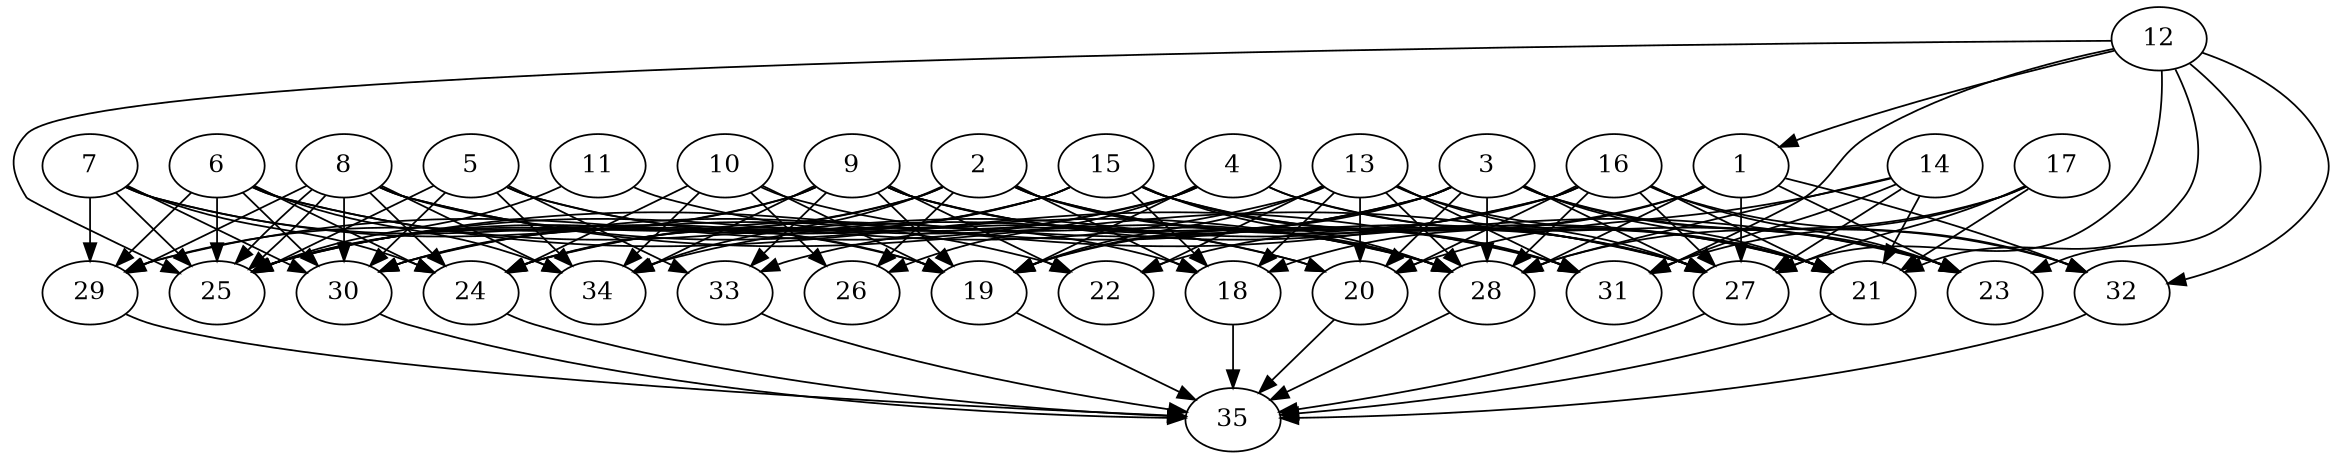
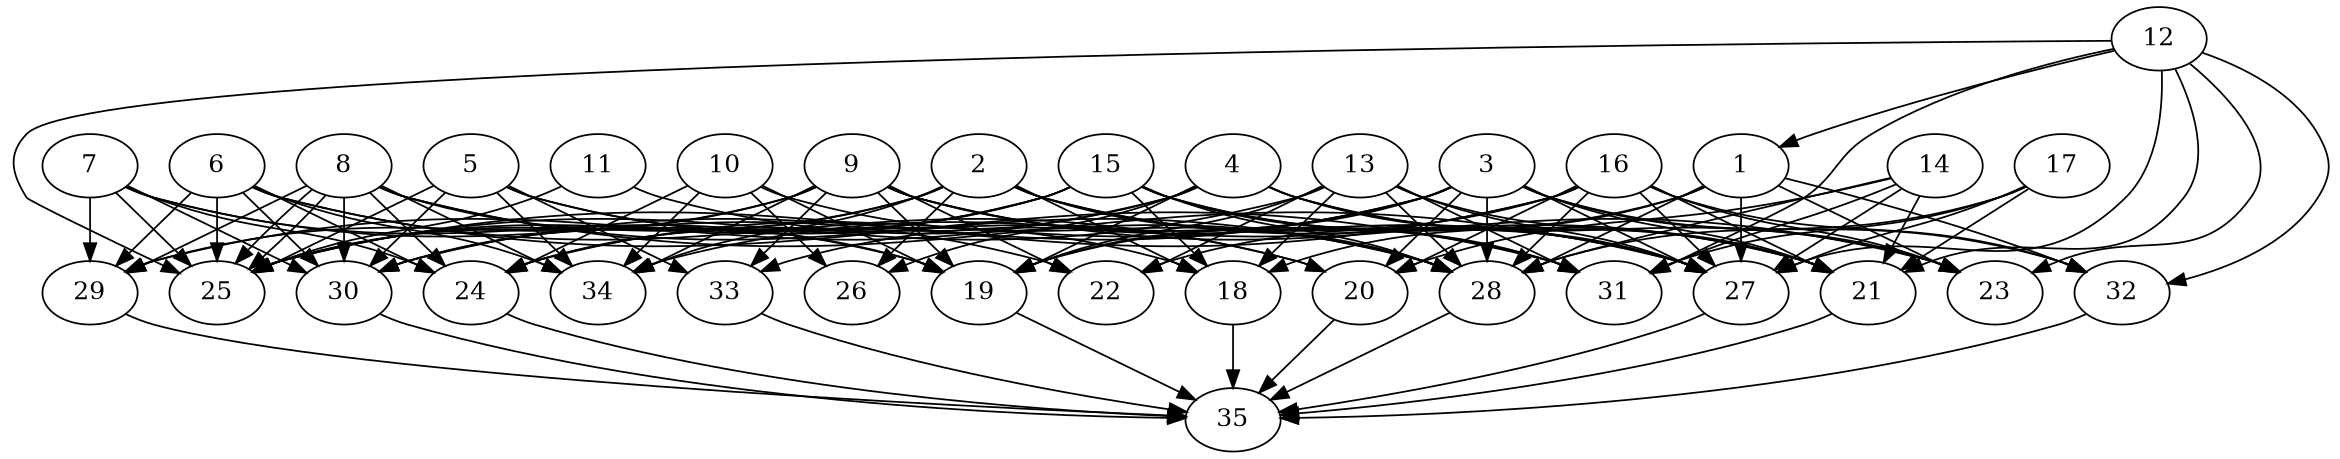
(1360, 221) -> none
none -> (1478, 229)
